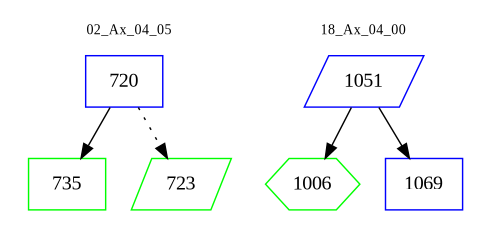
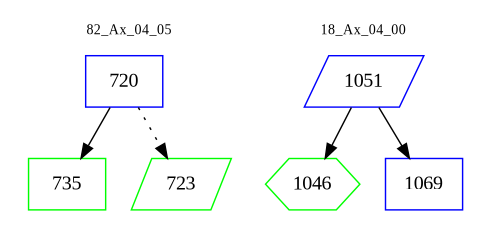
(130, 31) -> (130, 31)
(313, 184) -> (313, 184)
